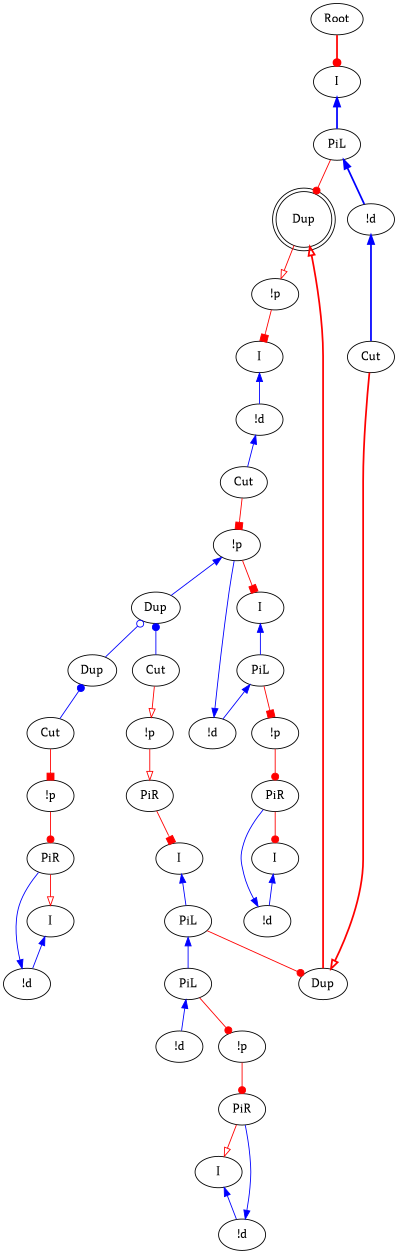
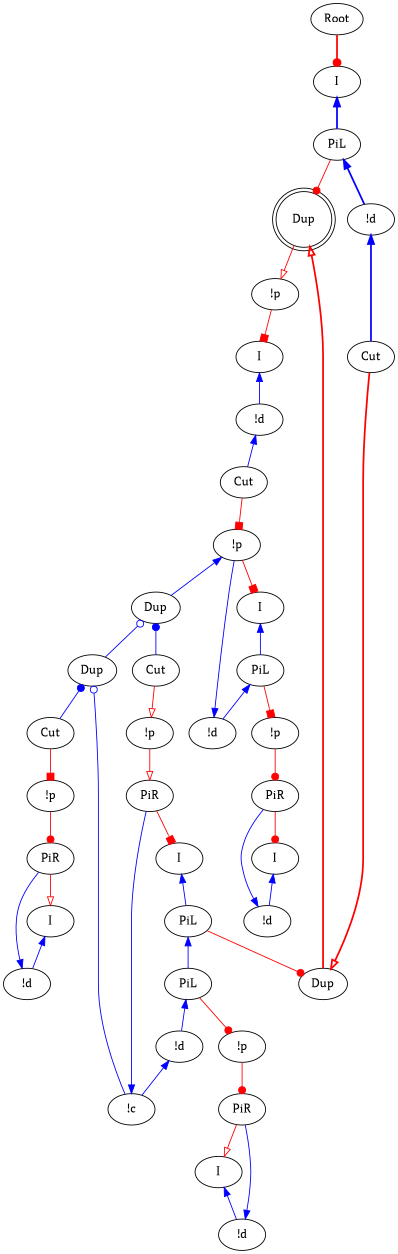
none -> (131, 1109)
